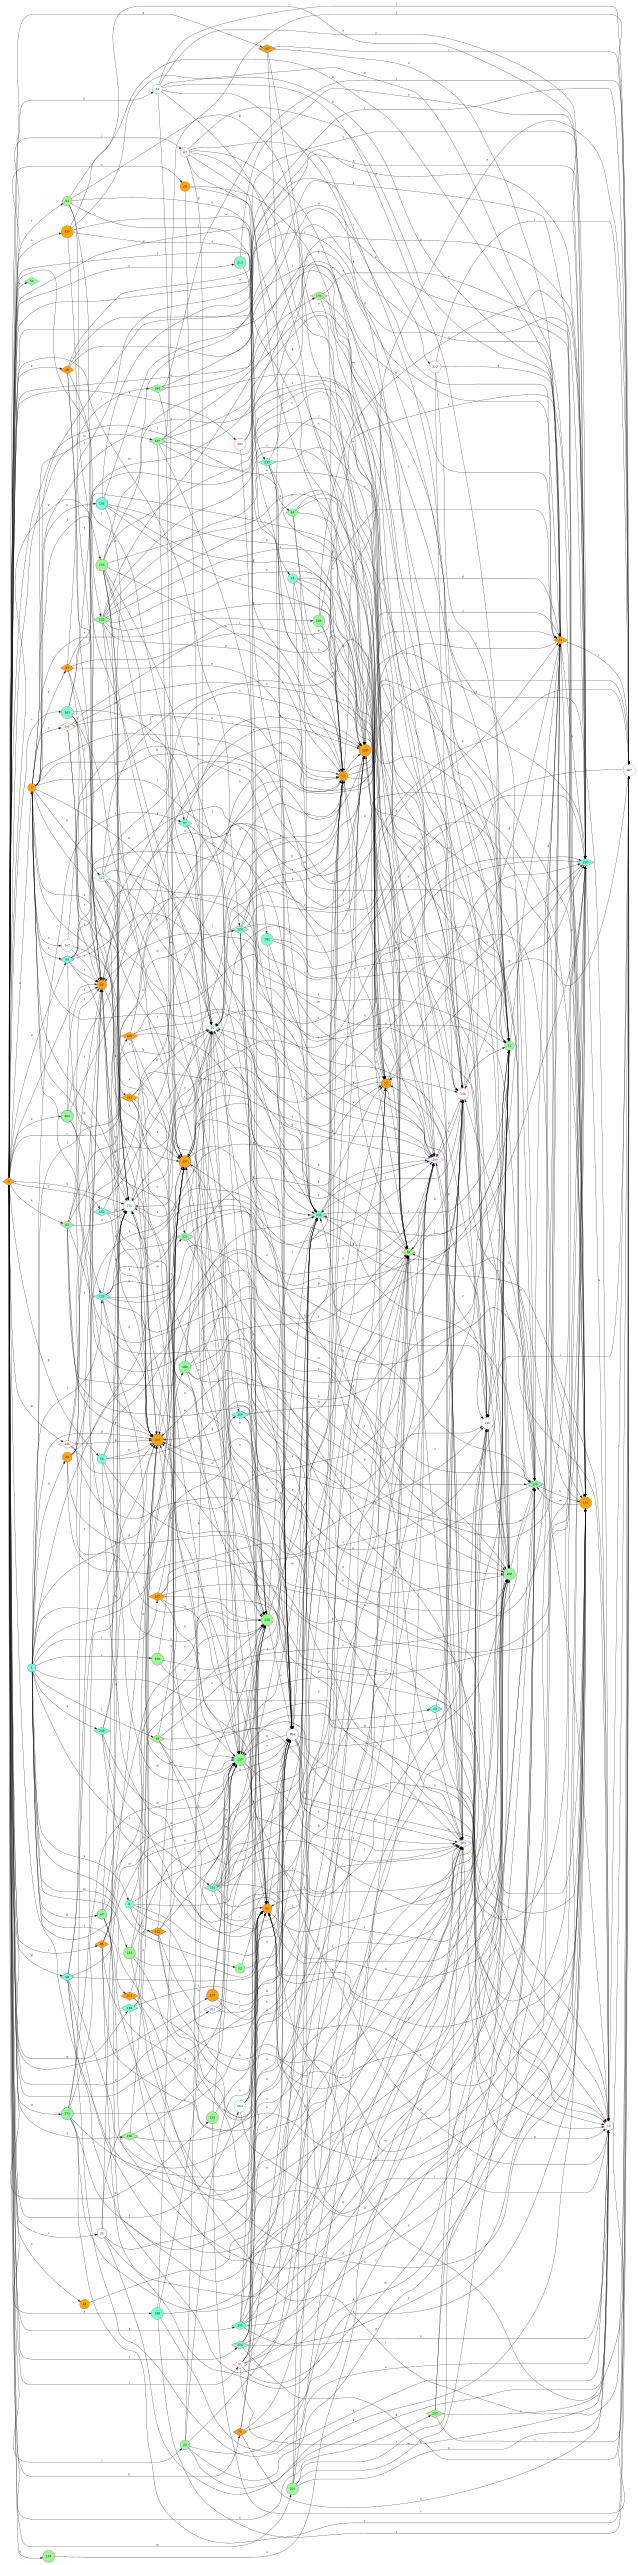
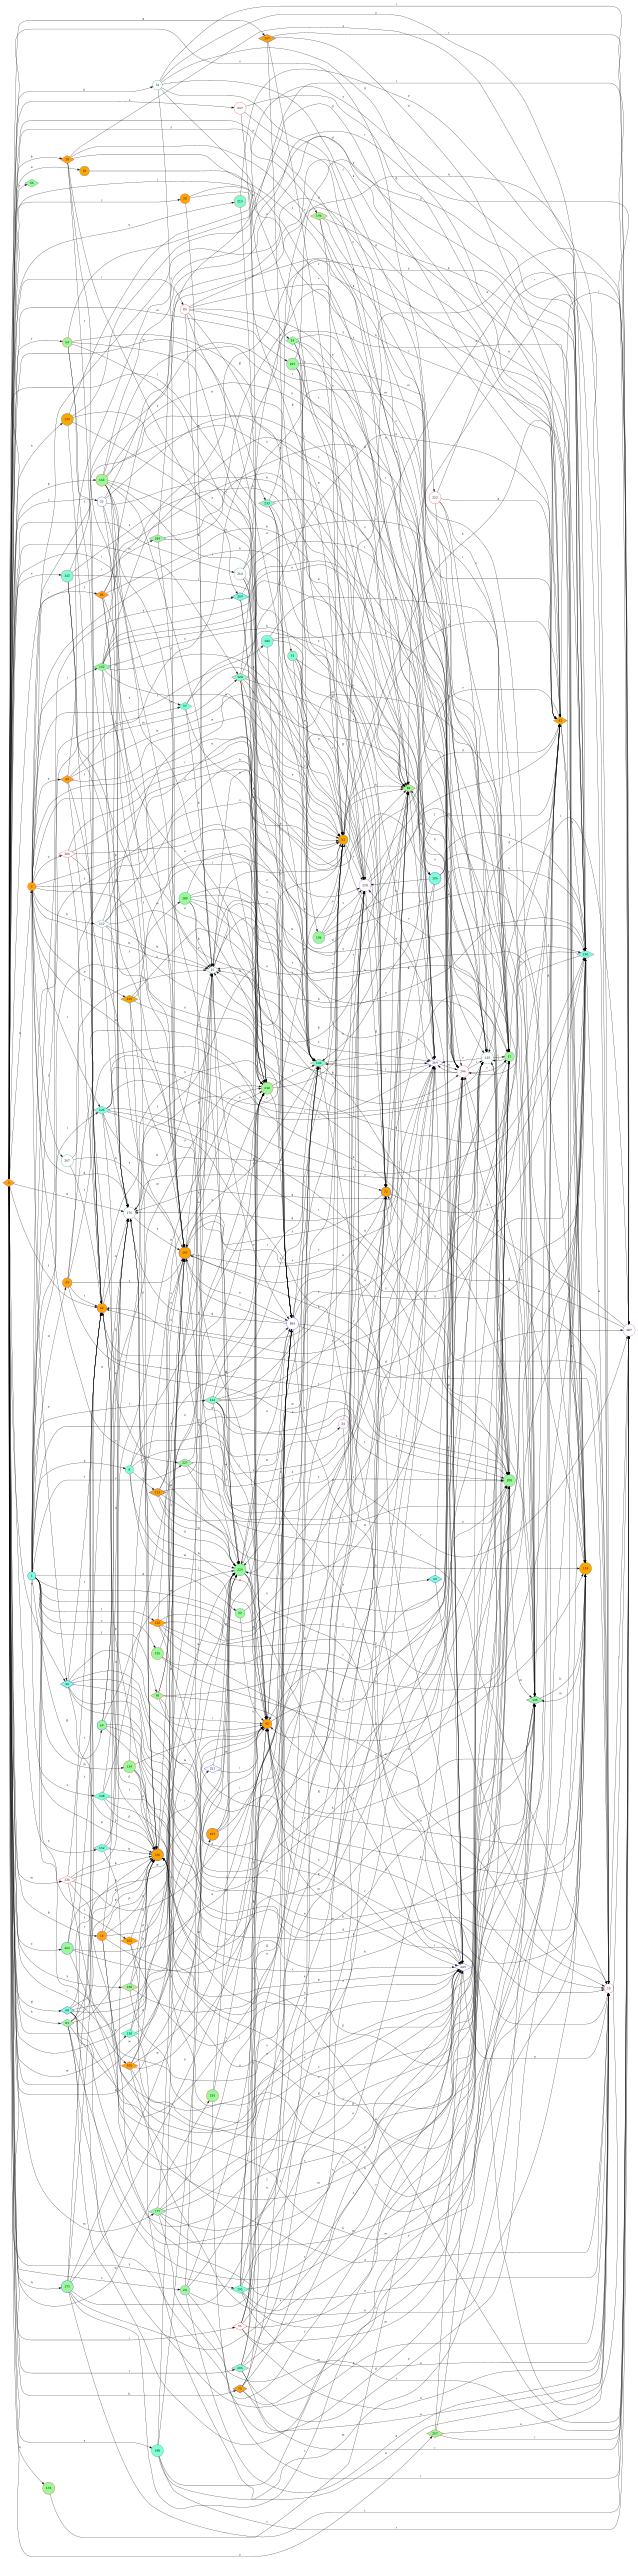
none -> (474, 719)
(365, 750) -> (365, 885)
(383, 926) -> (417, 811)
none -> (343, 1424)
(102, 1459) -> (102, 1936)
